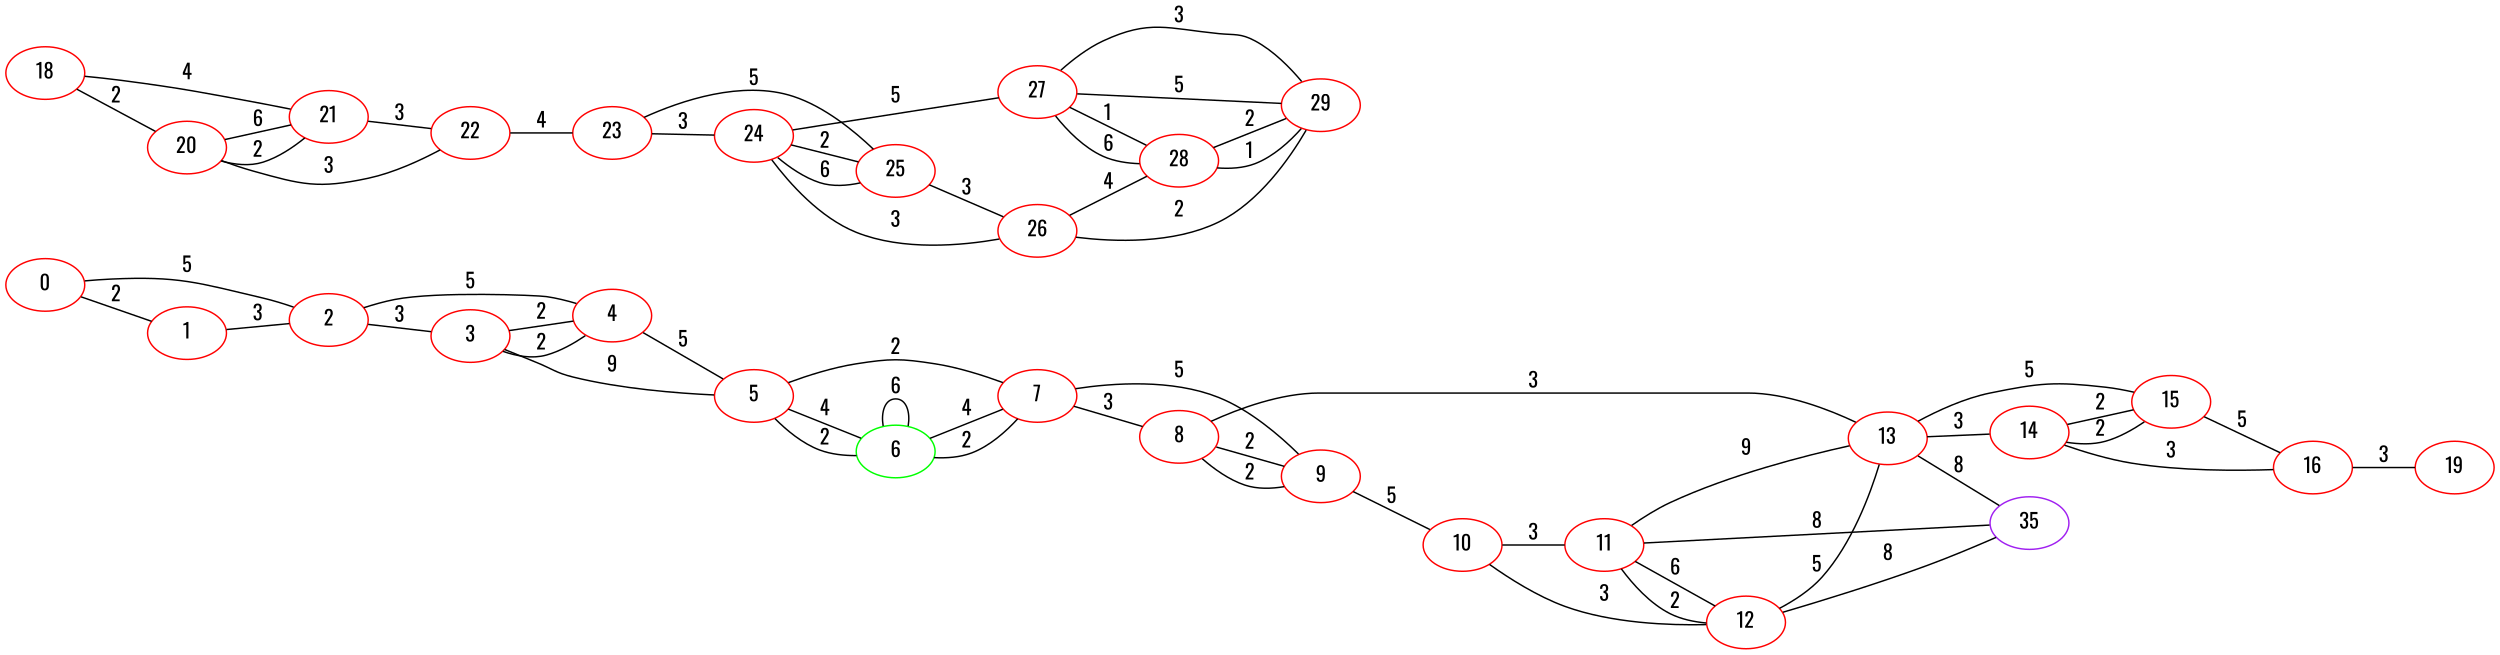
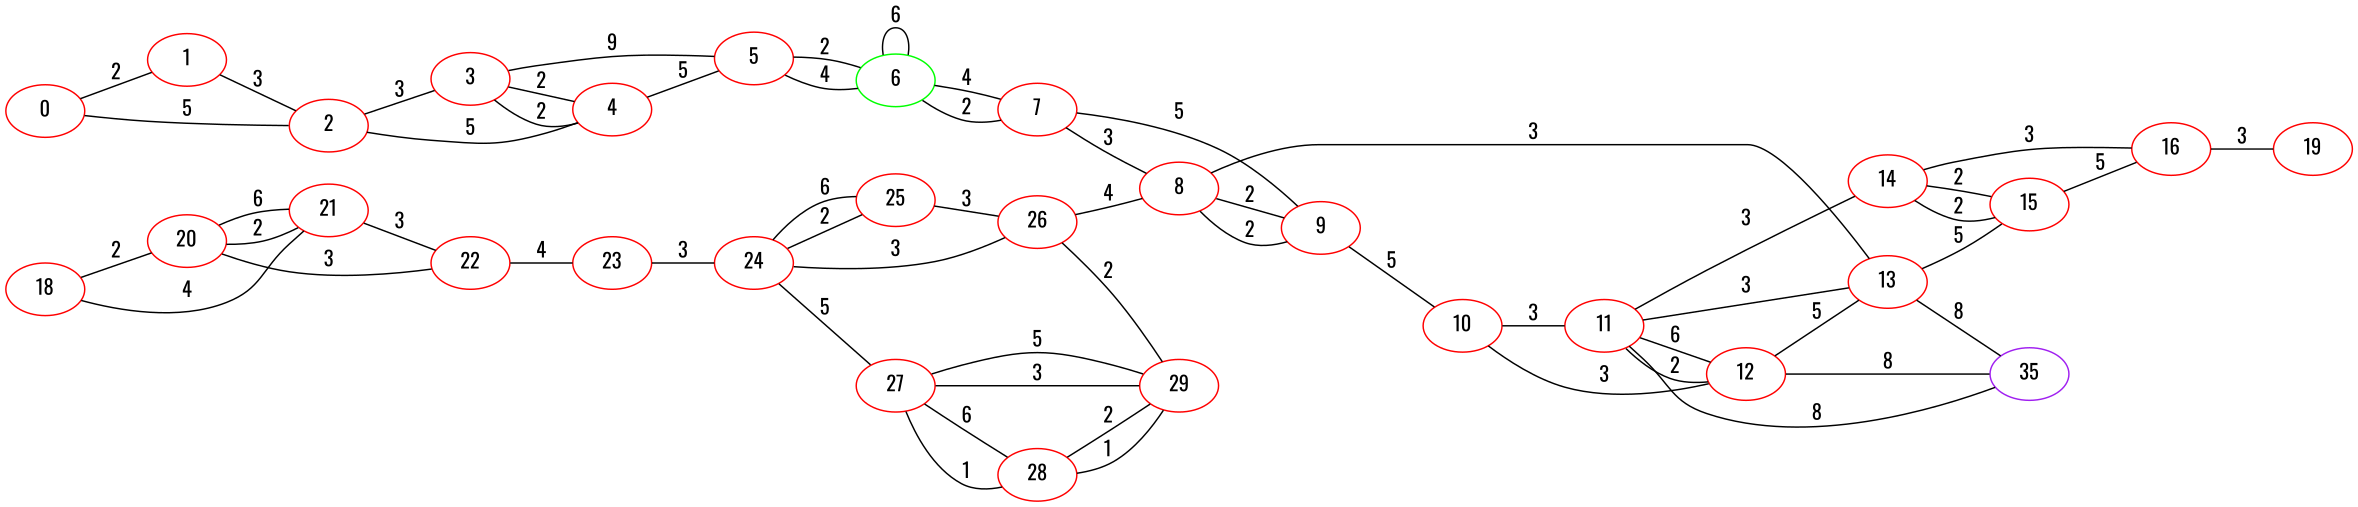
(765, 91) -> none
(1108, 196) -> (1109, 207)
(896, 360) -> none
(1958, 435) -> (1744, 251)
(1746, 449) -> (1746, 287)
